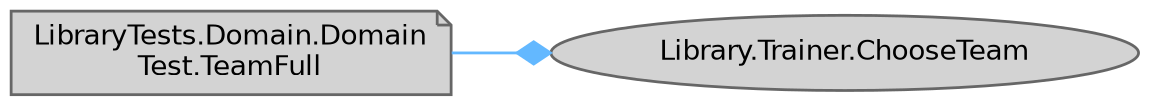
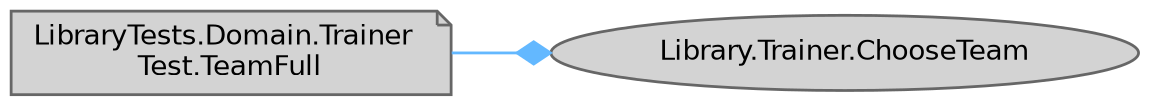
(231, 53) -> (231, 53)
